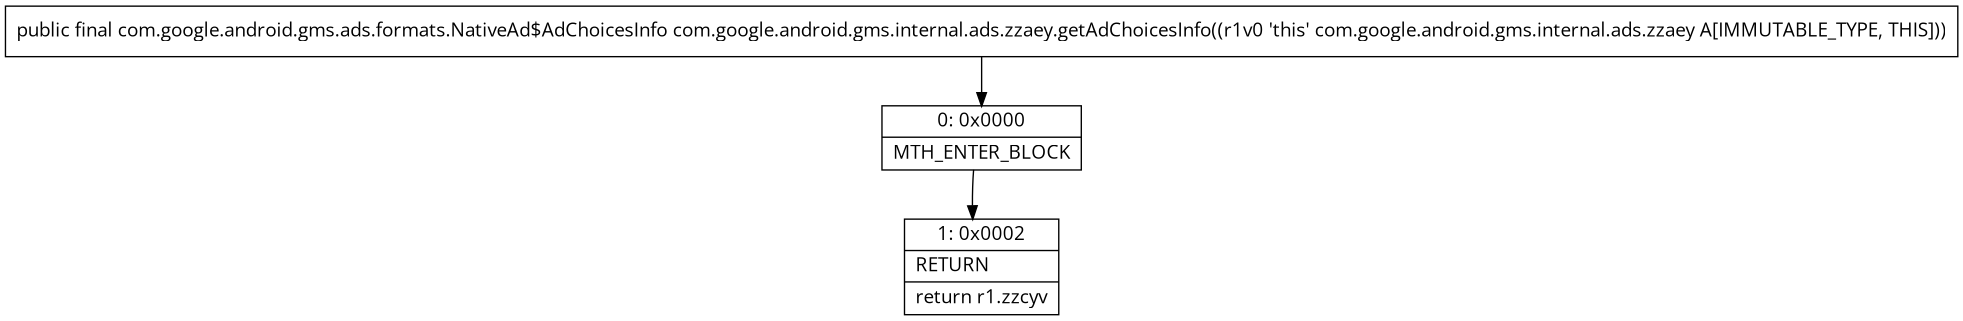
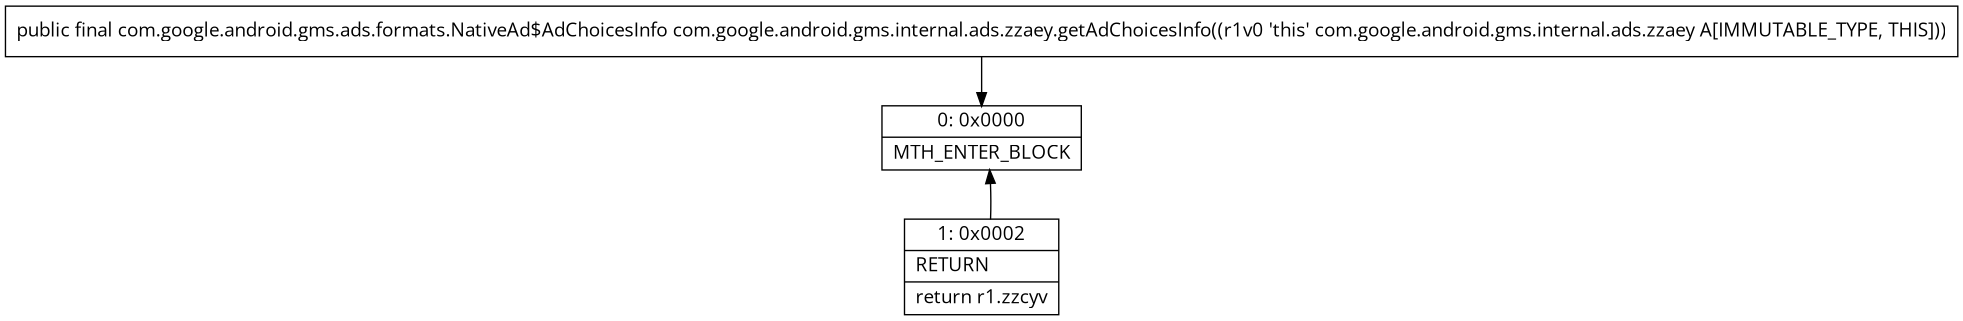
(973, 188) -> (991, 202)
